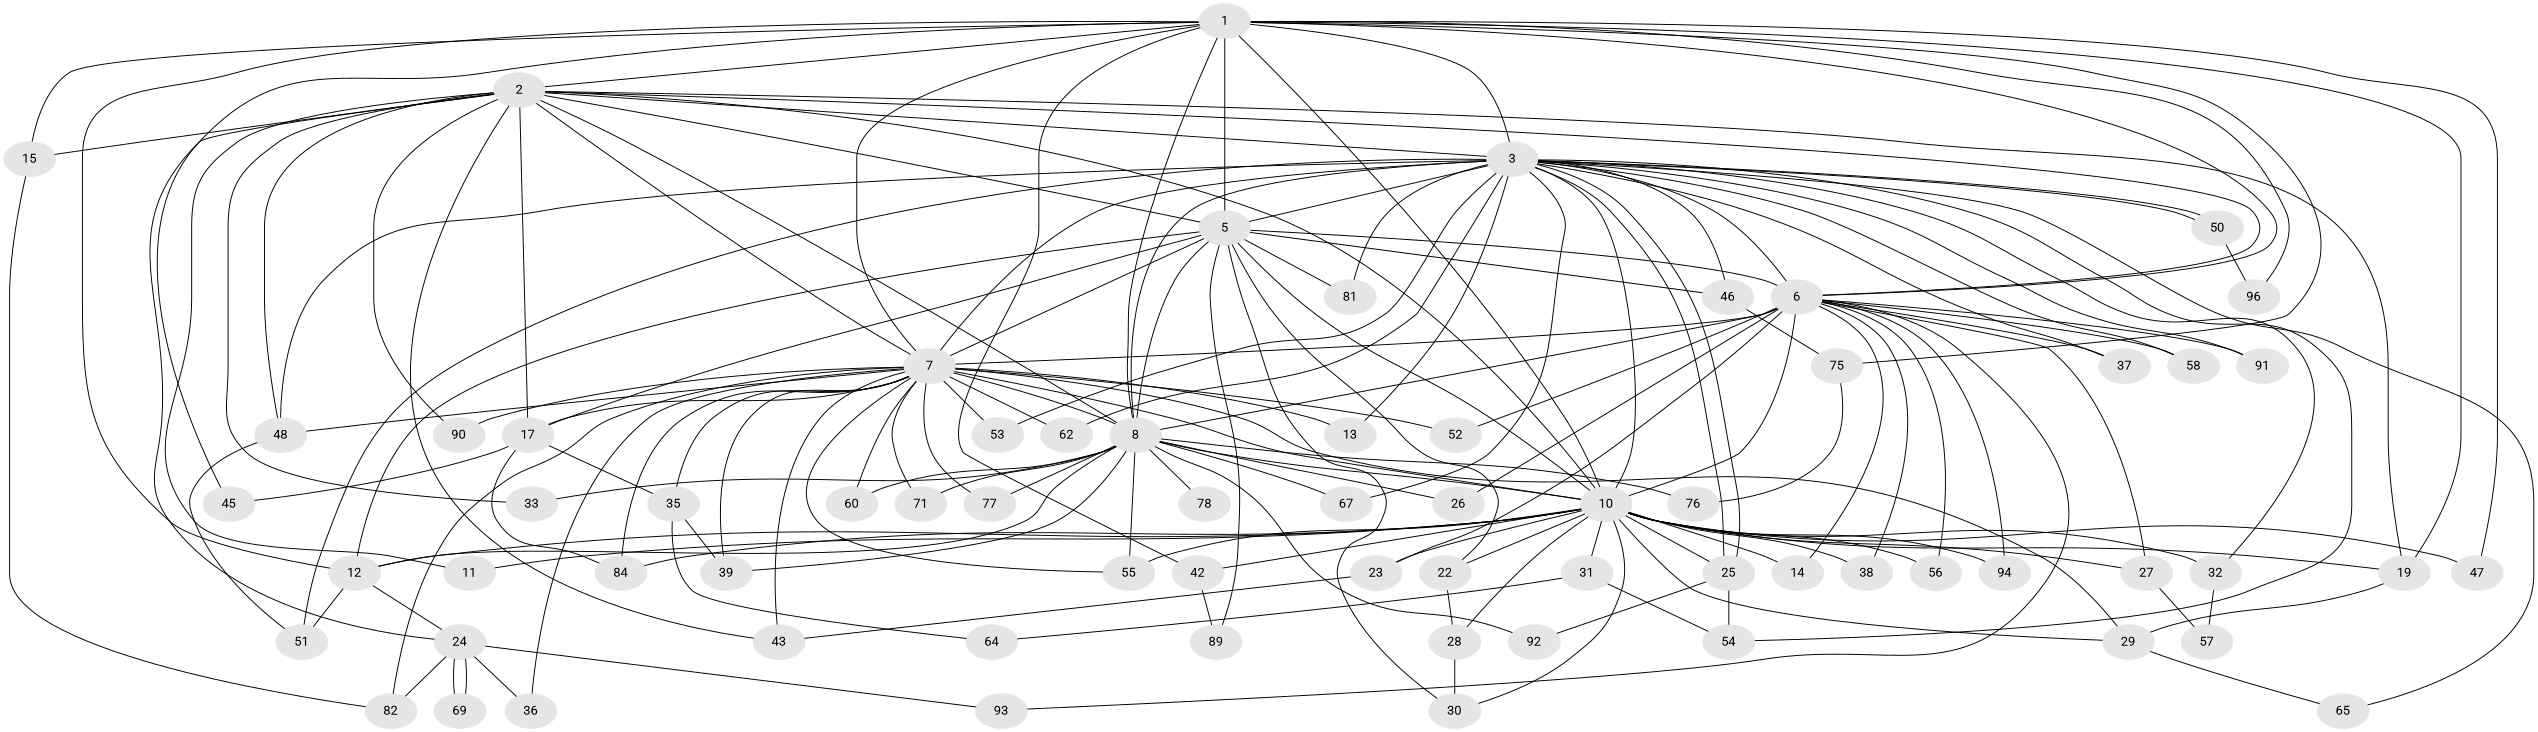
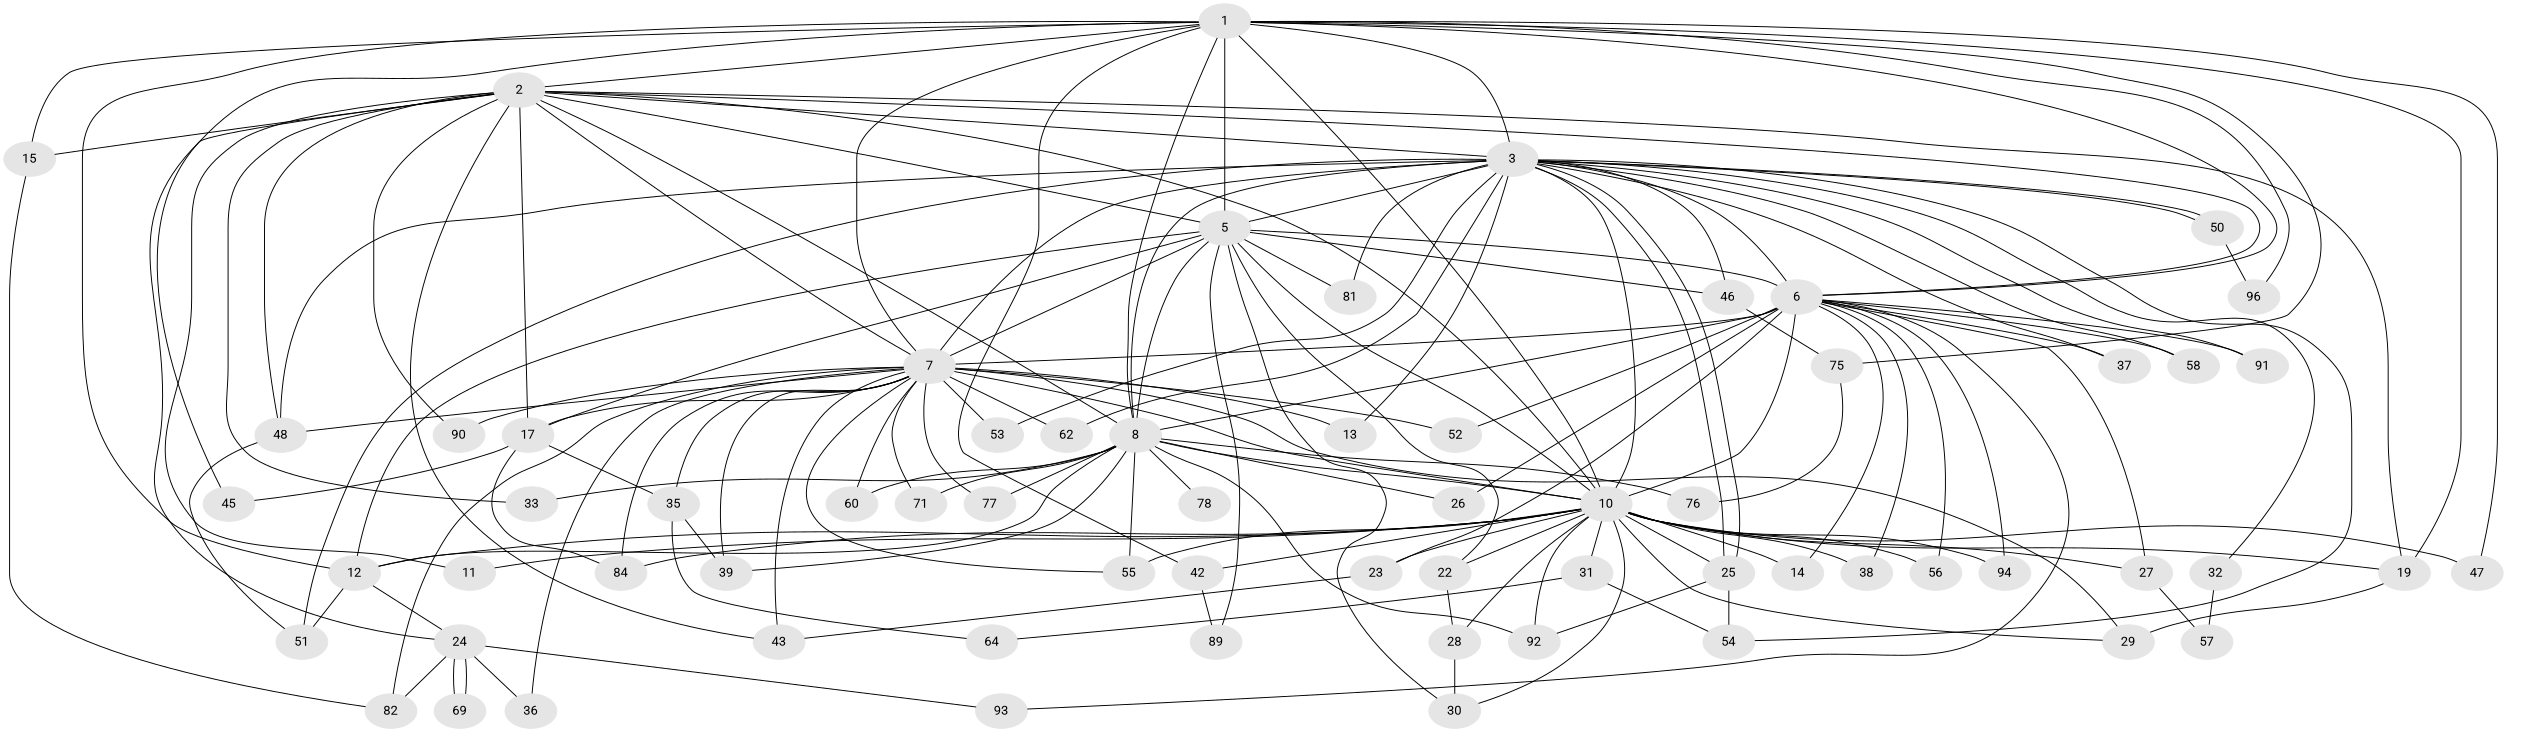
(1035, 396) -> none
(1346, 504) -> none
(1913, 533) -> (1548, 564)
(2343, 711) -> none
